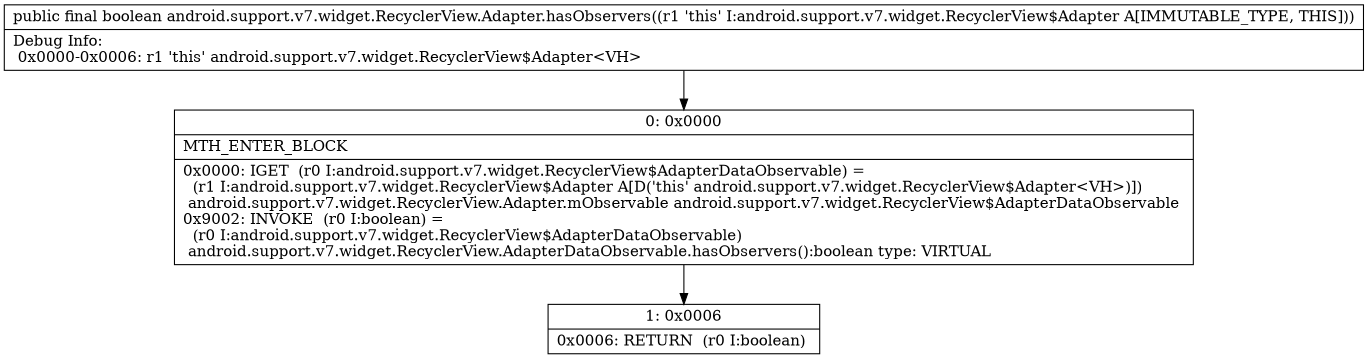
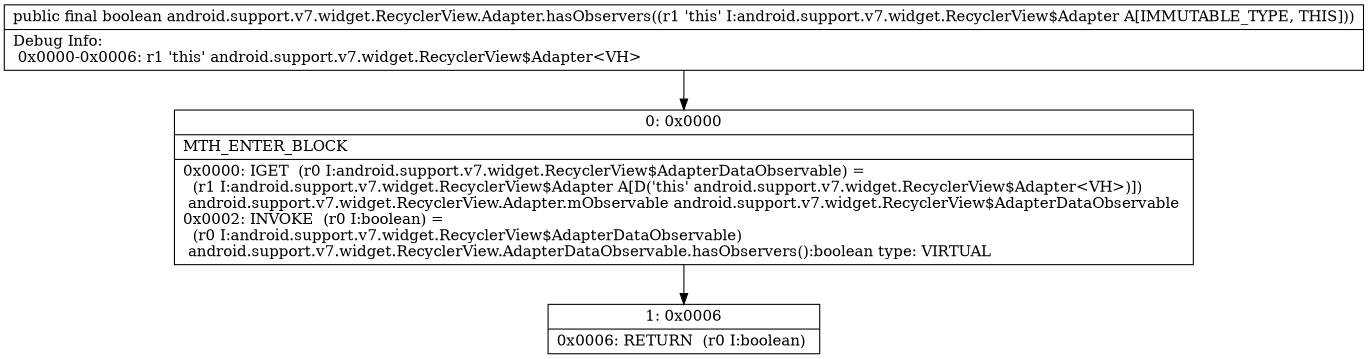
(316, 220) -> (316, 220)
